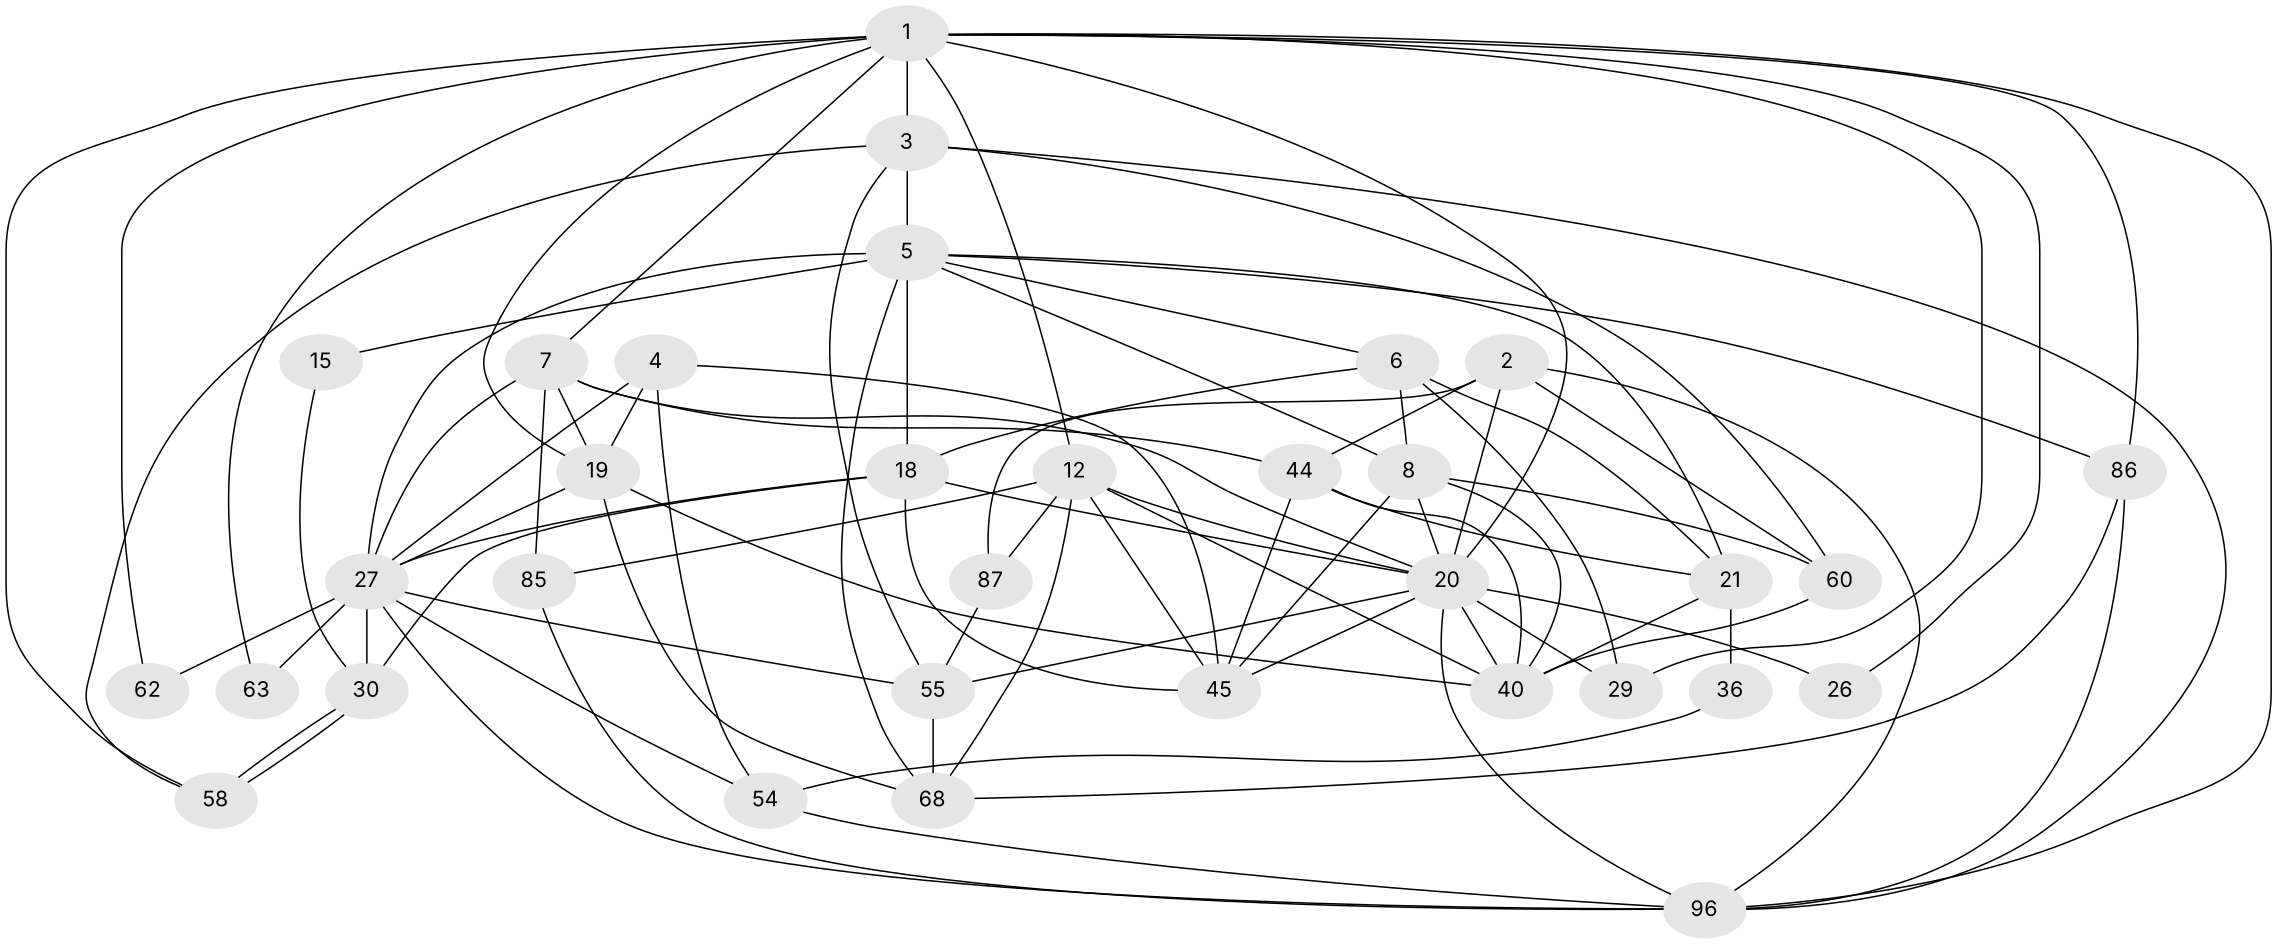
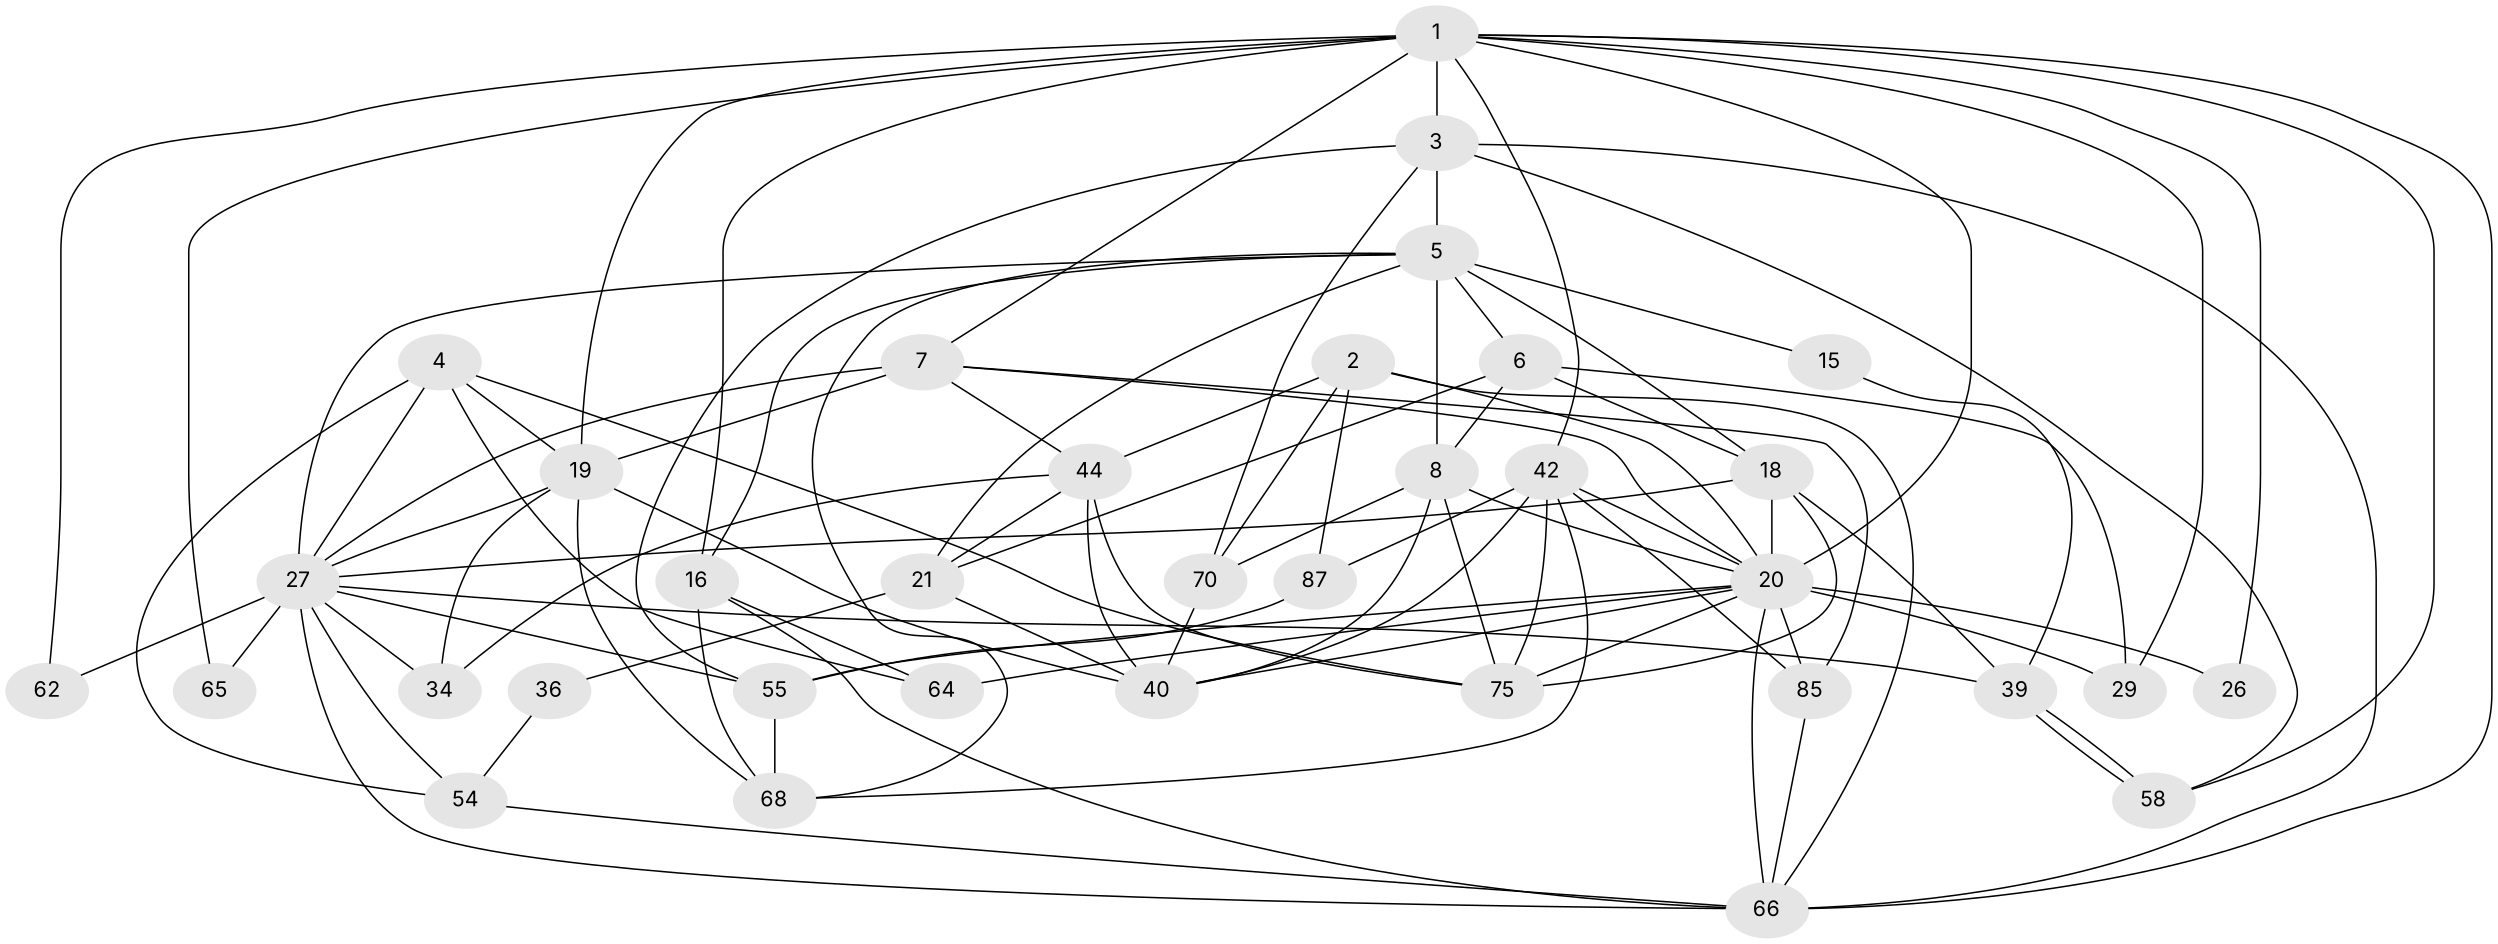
(1075, 472) -> (1547, 472)
(2125, 472) -> (697, 581)
(1840, 581) -> (1206, 581)
none -> (1793, 643)
(257, 691) -> (215, 691)
(367, 691) -> (2015, 691)
none -> (440, 691)
none -> (942, 691)
(1219, 691) -> (1502, 691)
(1705, 910) -> (1767, 910)
